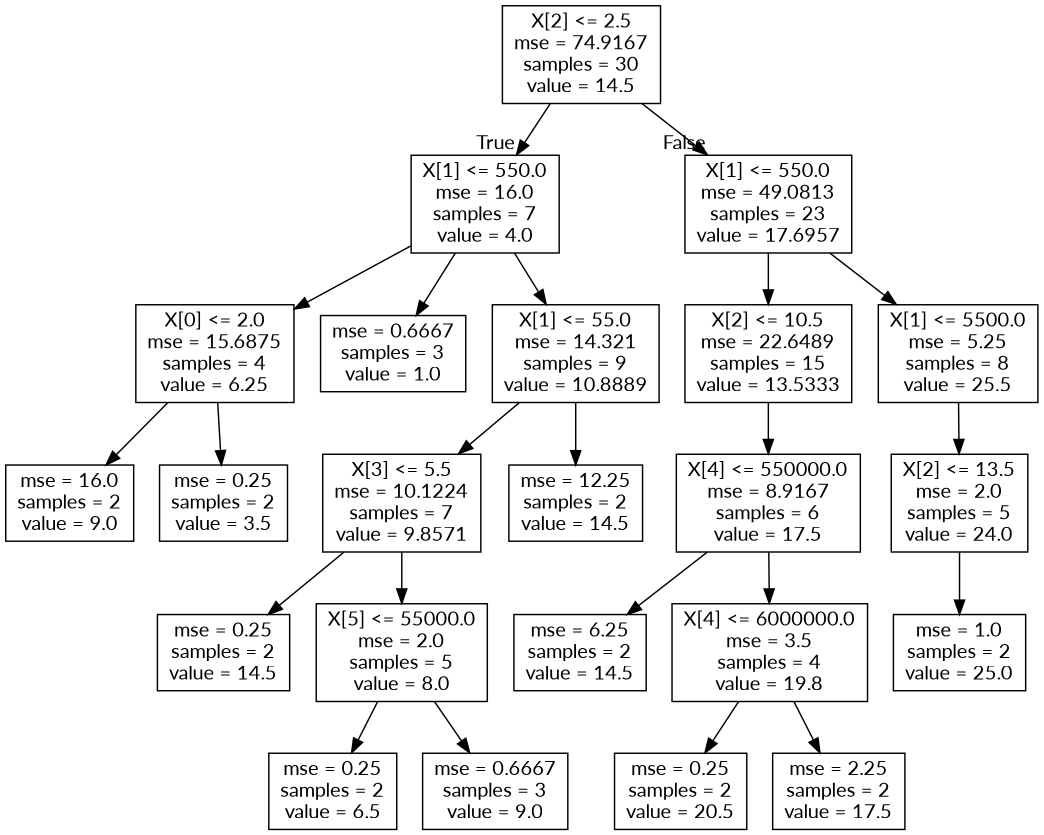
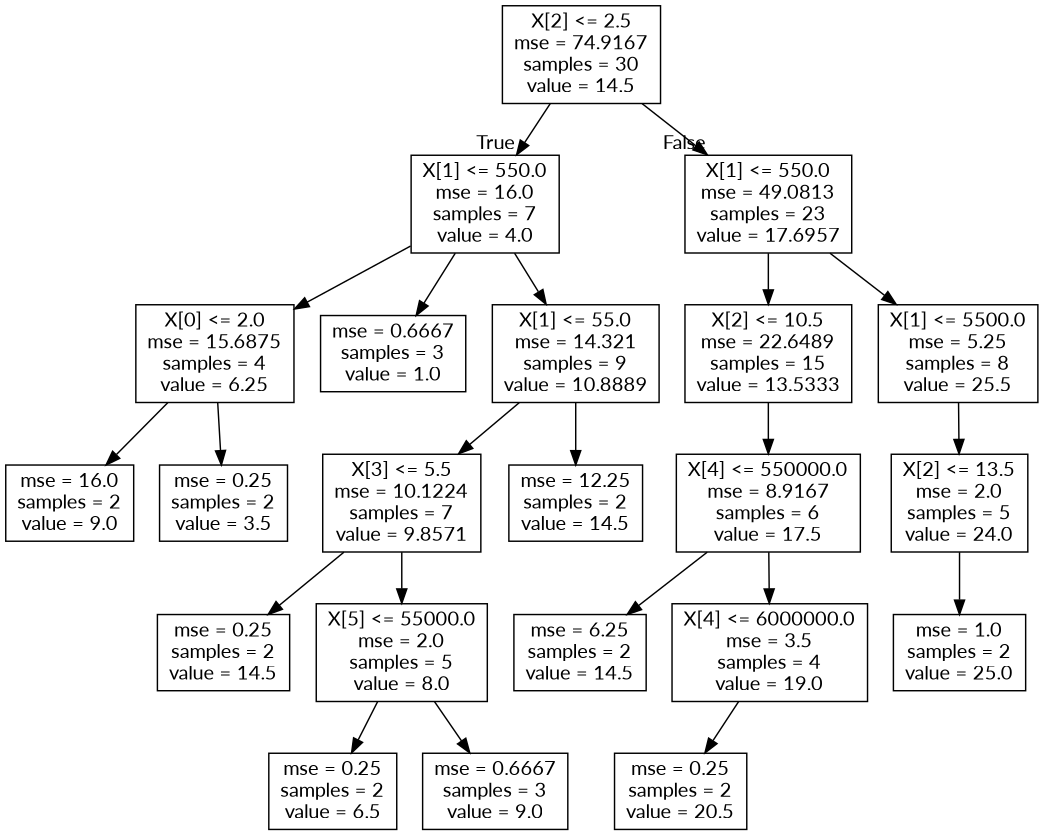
(770, 653) -> (770, 653)
(839, 791) -> none
